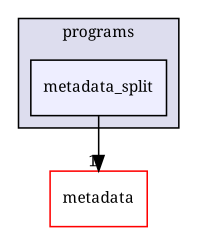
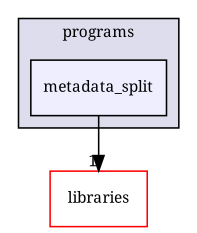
(99, 199) -> (99, 199)
